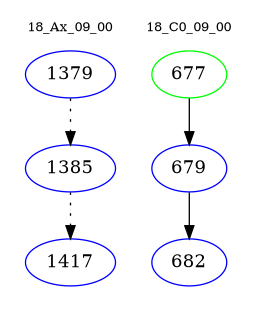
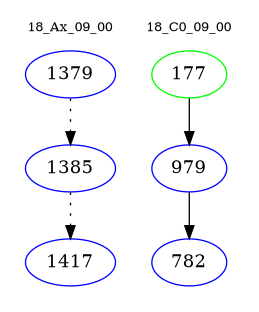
(189, 74) -> (189, 74)
(189, 168) -> (189, 168)
(189, 262) -> (189, 262)
